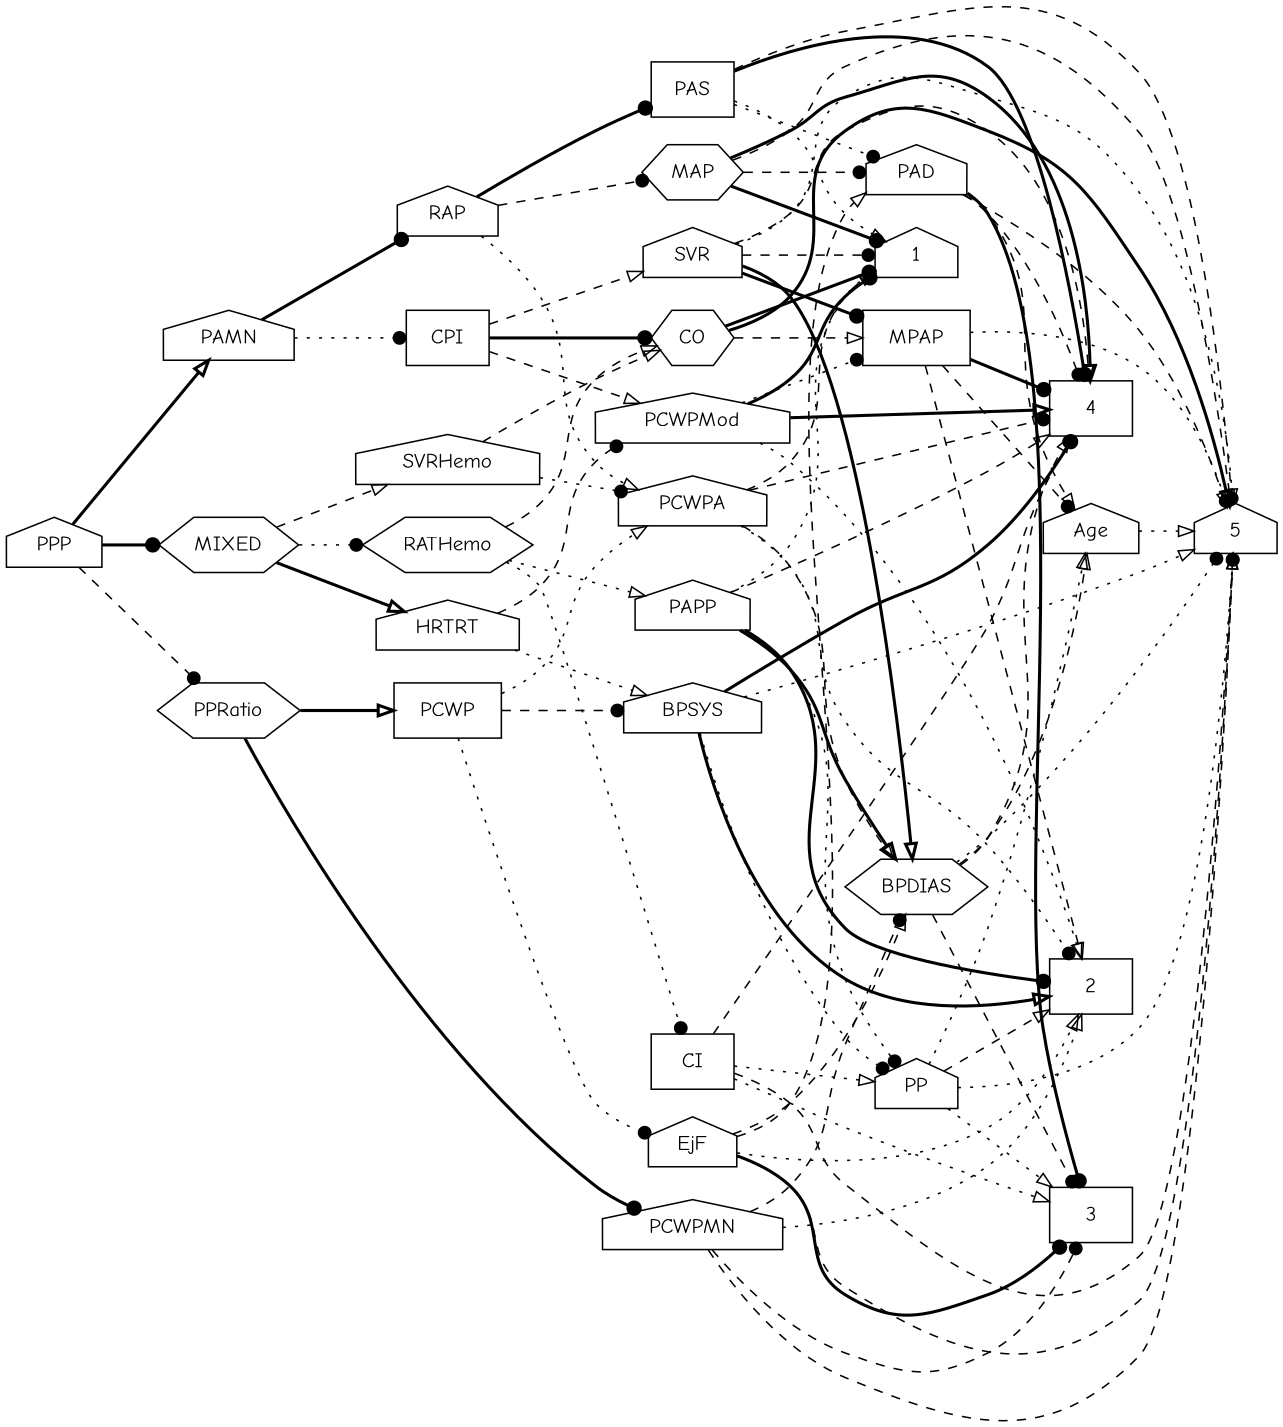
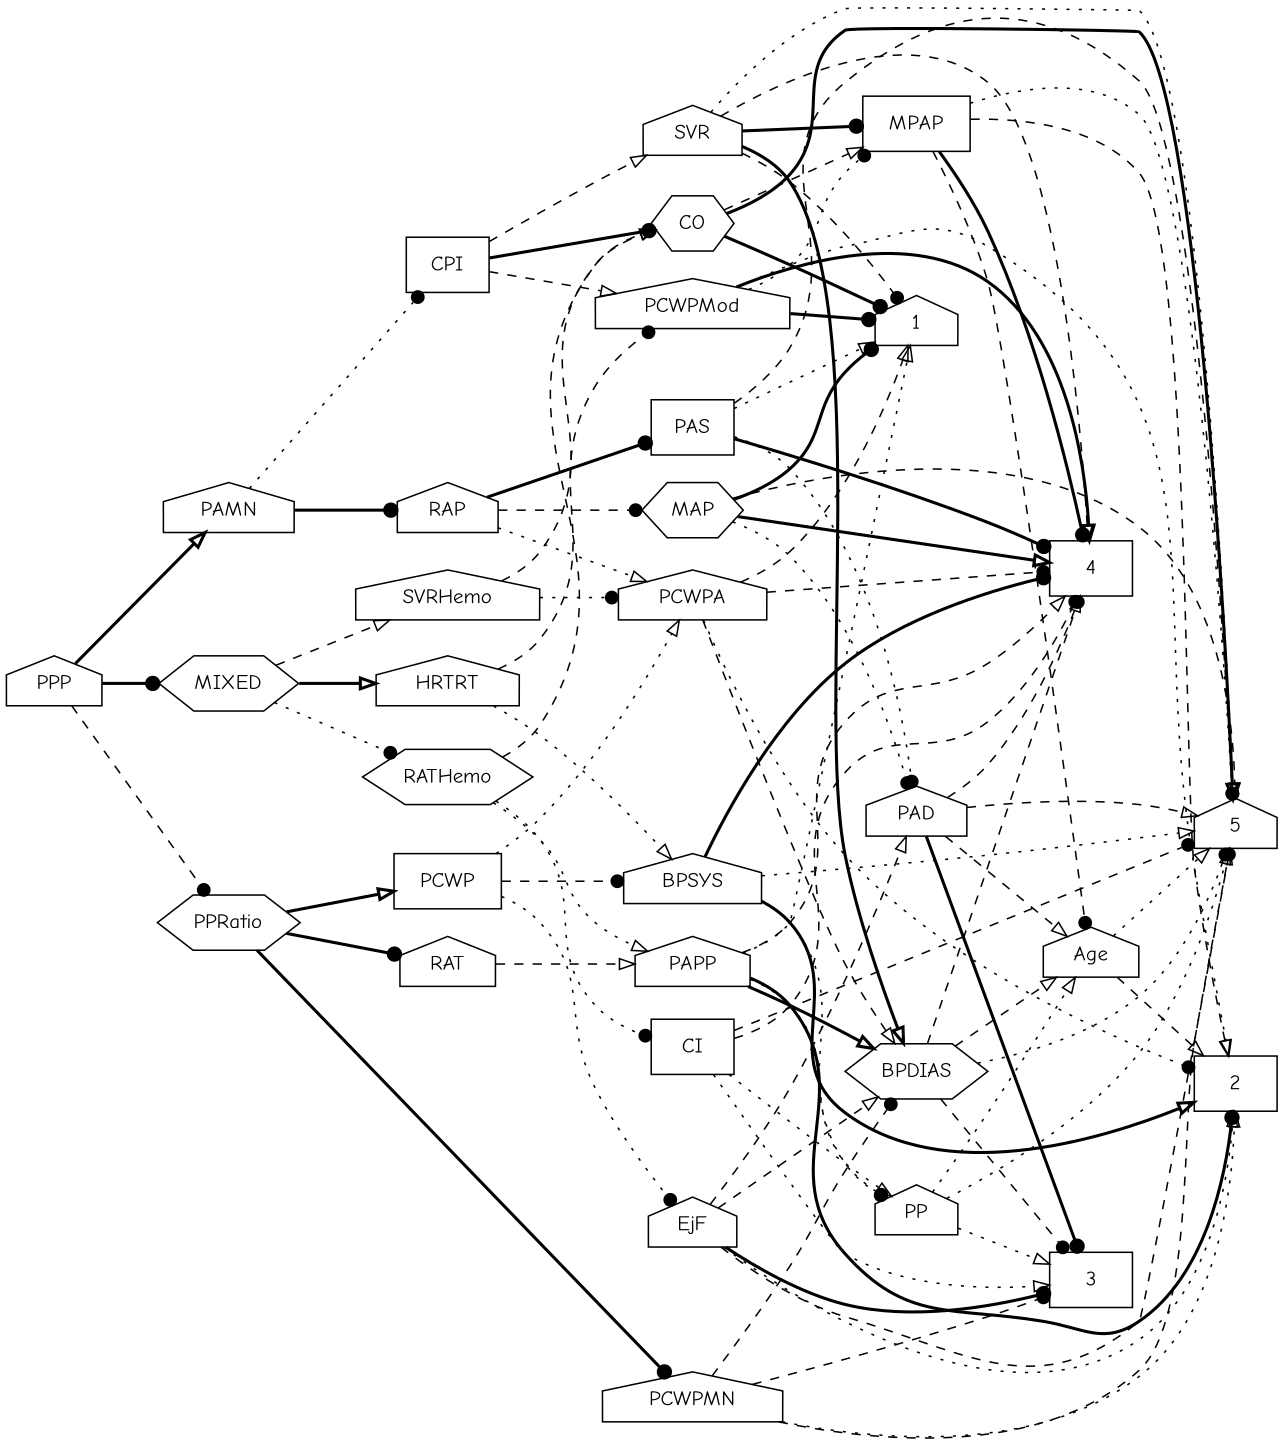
(798, 172) -> (863, 665)
none -> (448, 964)
(990, 1044) -> (1155, 1011)
